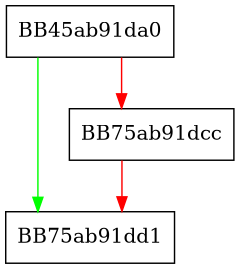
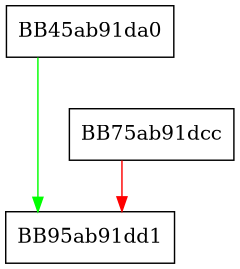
(122, 76) -> none
(90, 237) -> (90, 237)
